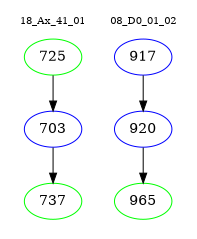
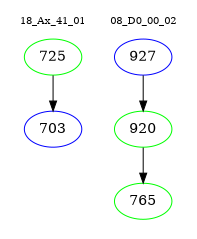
(144, 22) -> (144, 22)
(143, 57) -> (143, 57)
(143, 129) -> (143, 129)
(53, 201) -> none
(143, 201) -> (143, 201)
